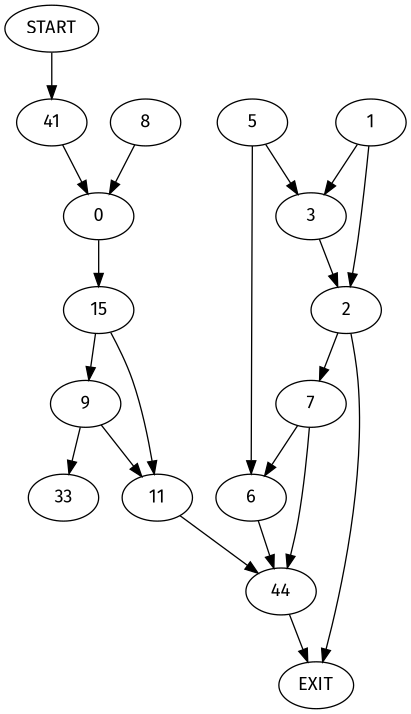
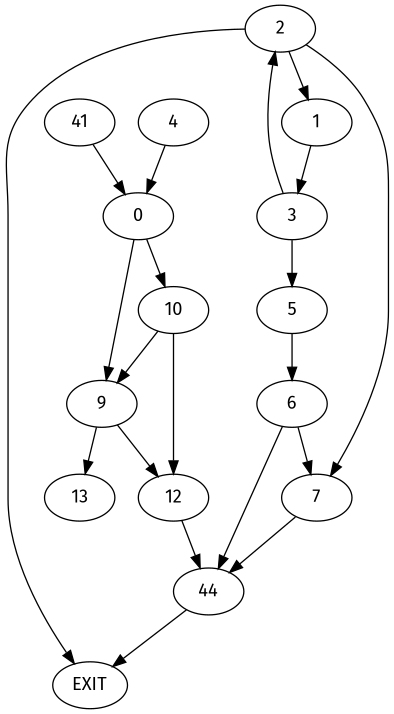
(52, 29) -> none
(146, 122) -> (174, 122)
(278, 164) -> (292, 257)
(362, 210) -> (296, 69)
none -> (121, 304)
(99, 310) -> (174, 310)
(285, 445) -> (303, 444)
(64, 498) -> (80, 498)
(157, 498) -> (174, 498)
